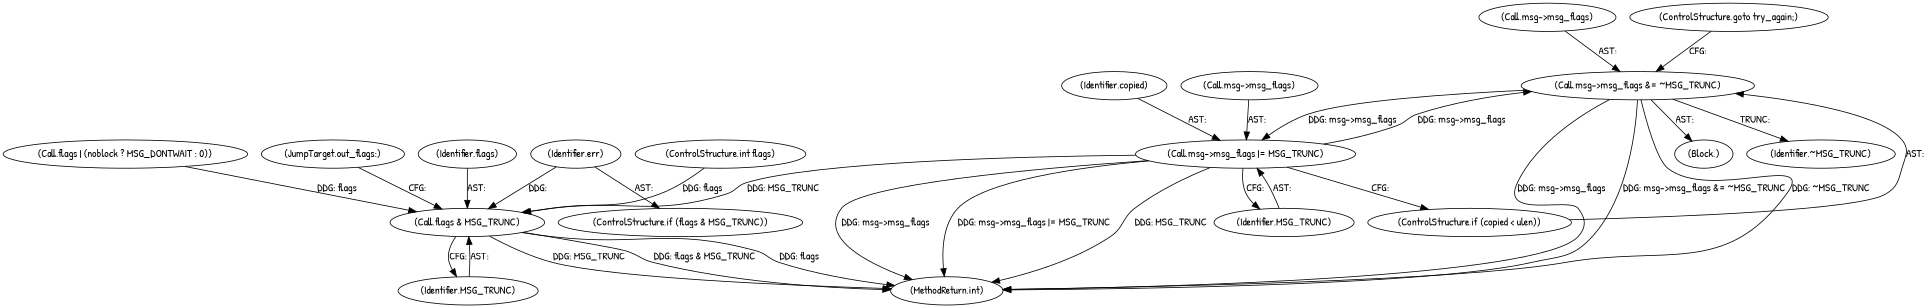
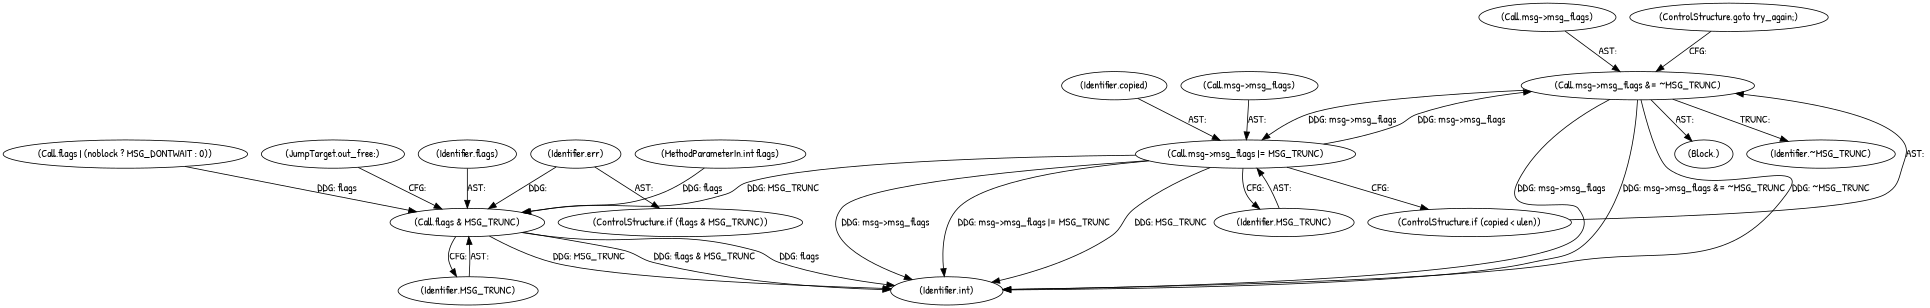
(333, 154) -> (333, 154)
(720, 154) -> (720, 154)
(947, 291) -> (947, 291)
